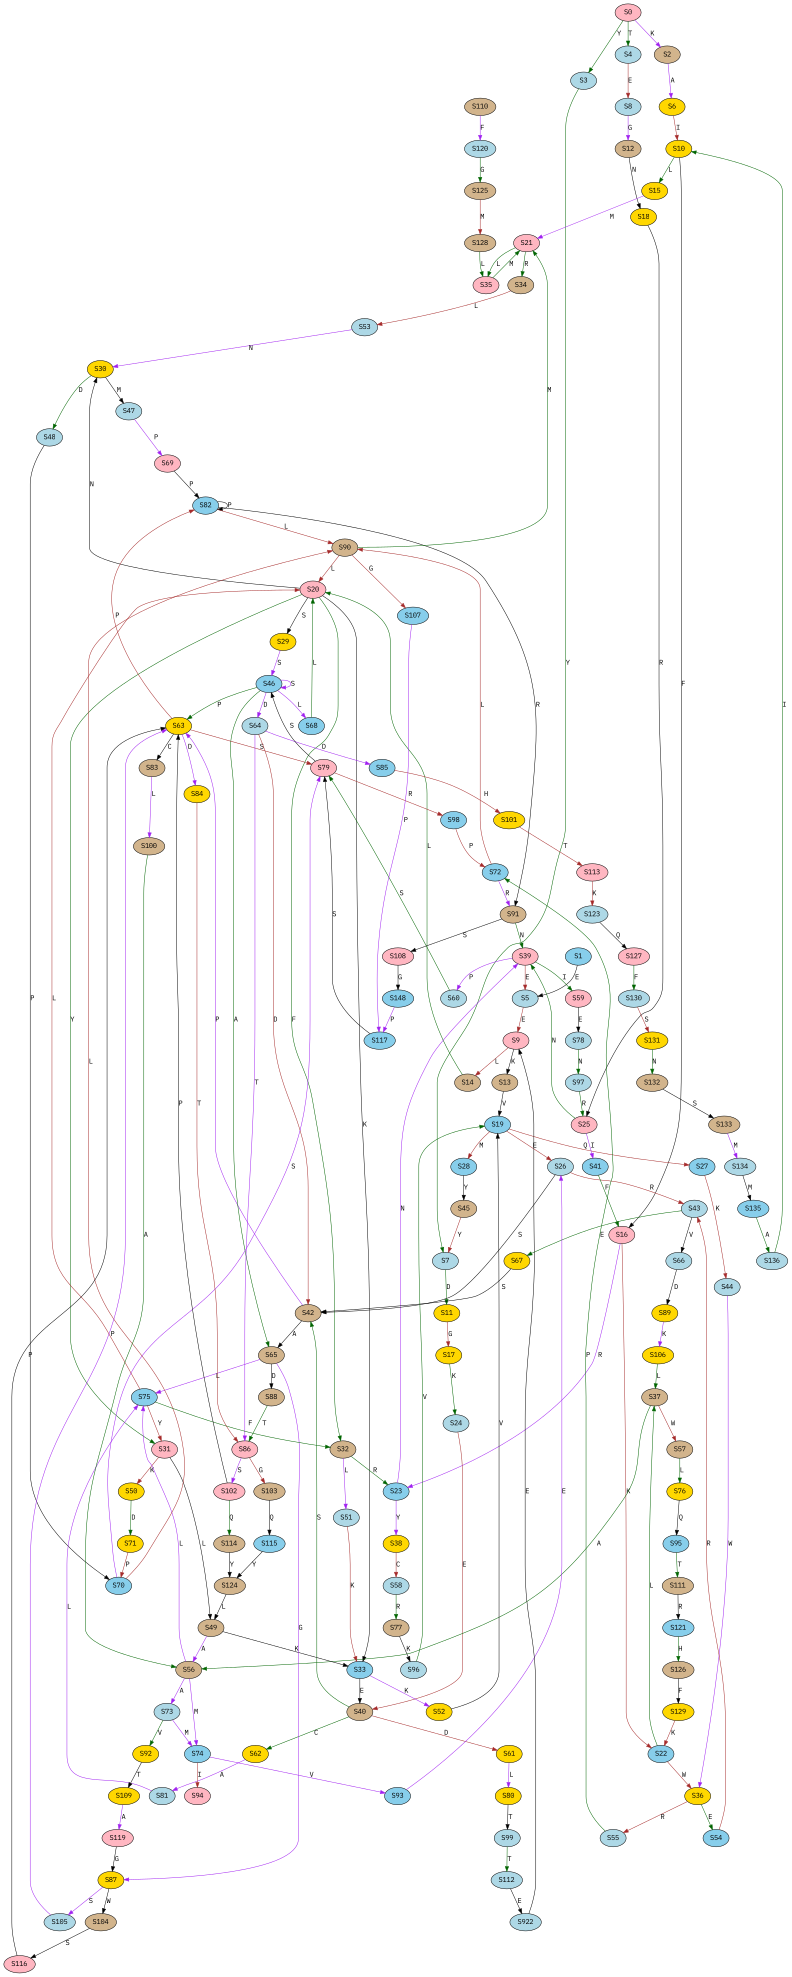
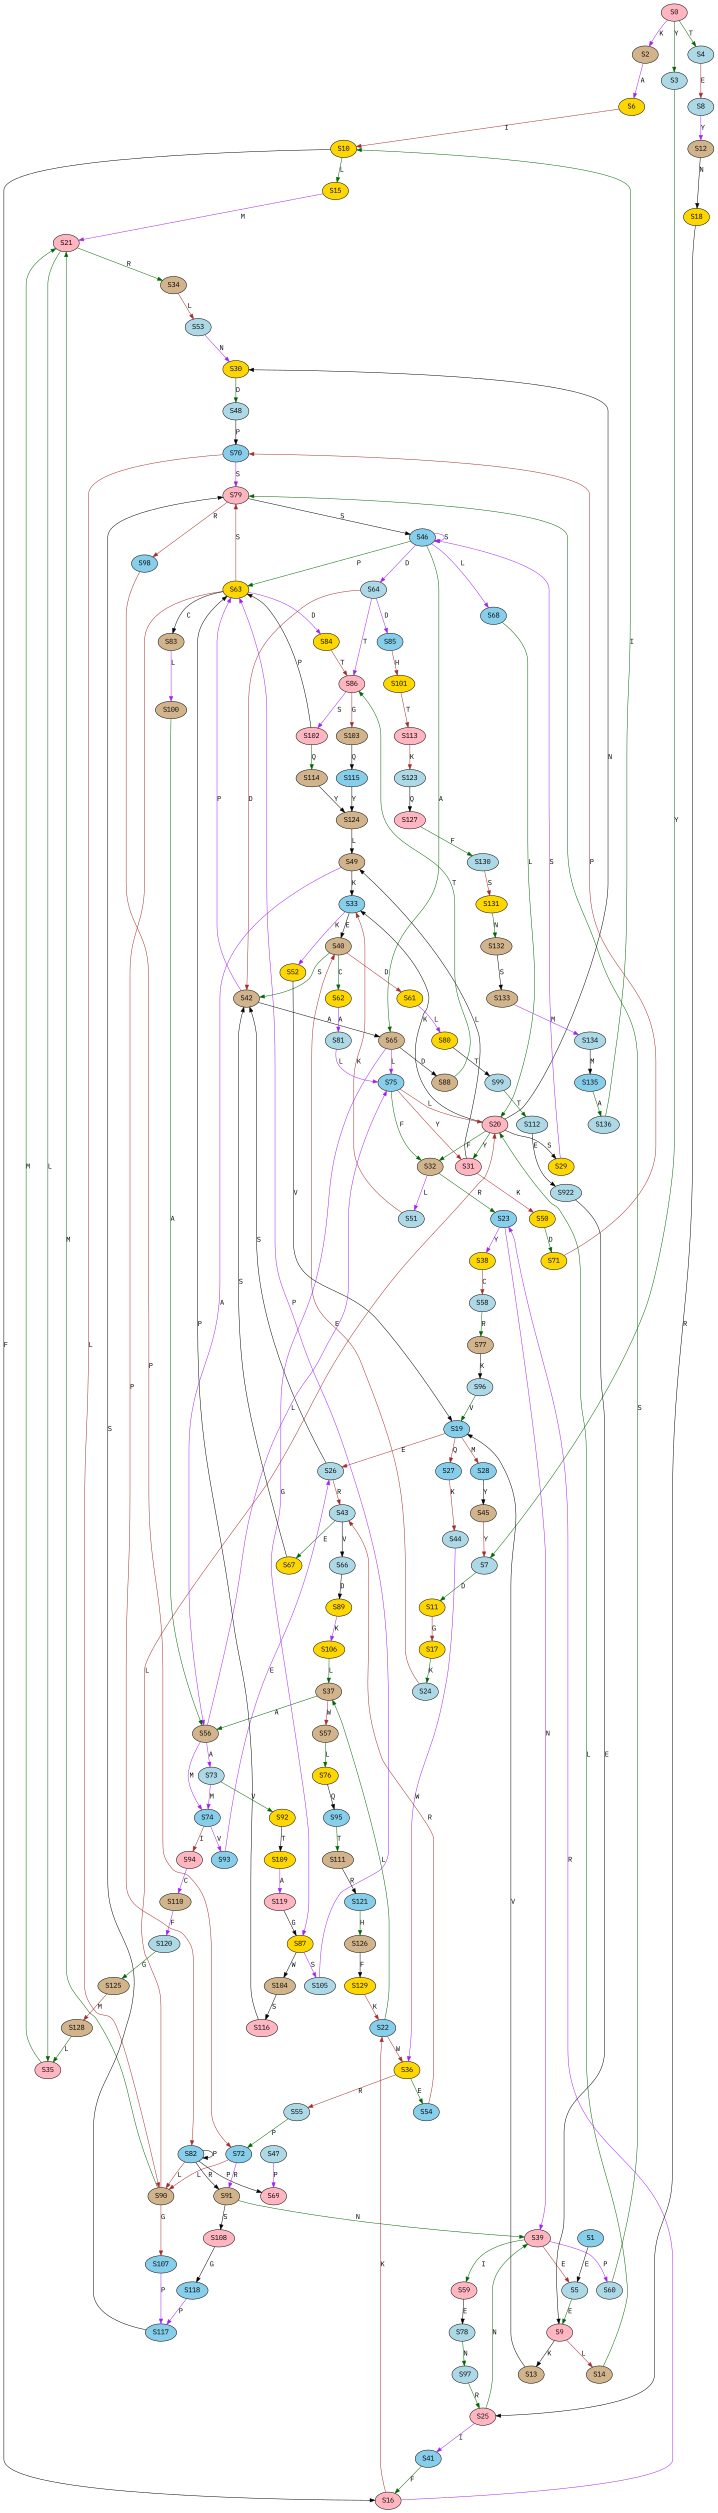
(630, 128) -> (703, 128)
(113, 388) -> none
(185, 483) -> (227, 2179)
(398, 999) -> (192, 2291)
(521, 1017) -> (568, 2309)
none -> (183, 1879)
